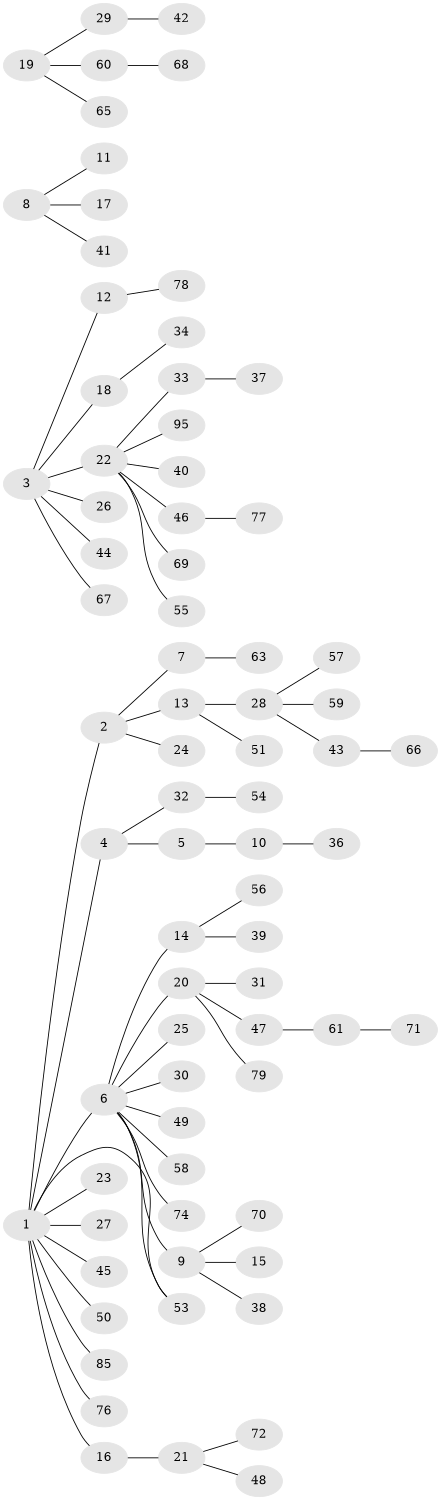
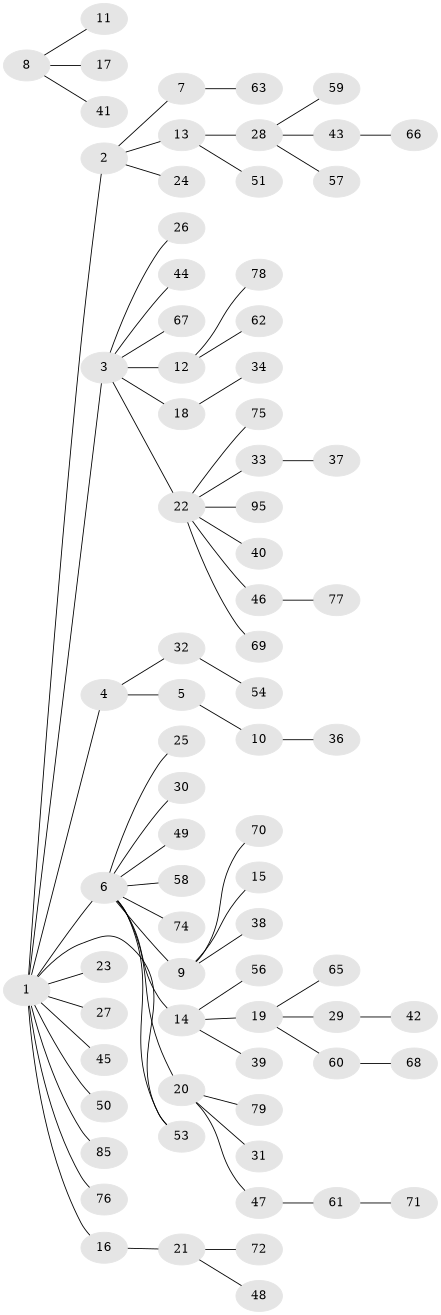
none -> (259, 321)
(182, 611) -> (259, 414)
none -> (65, 679)
none -> (221, 1019)
